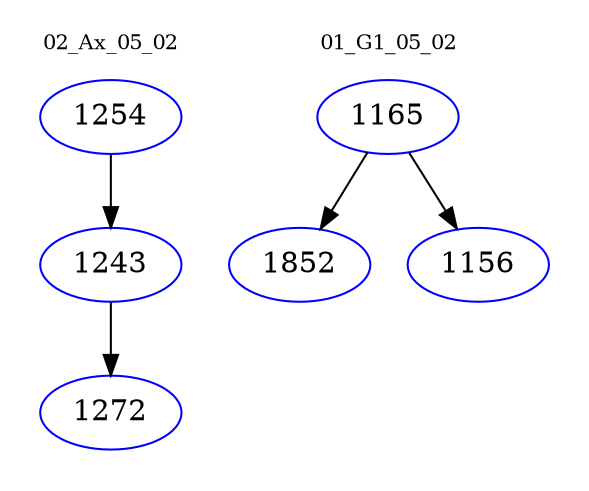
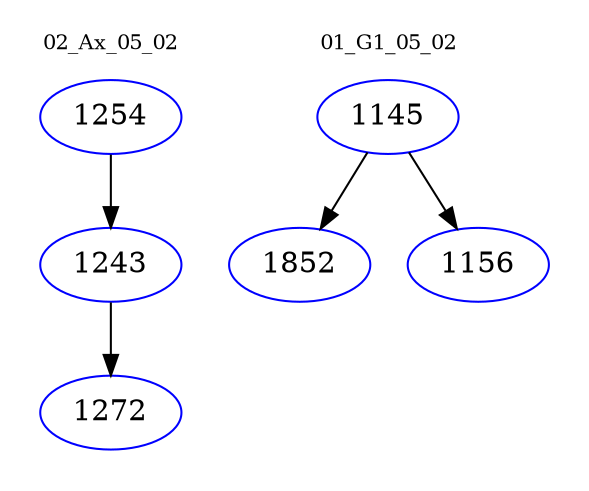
(388, 117) -> (388, 117)
